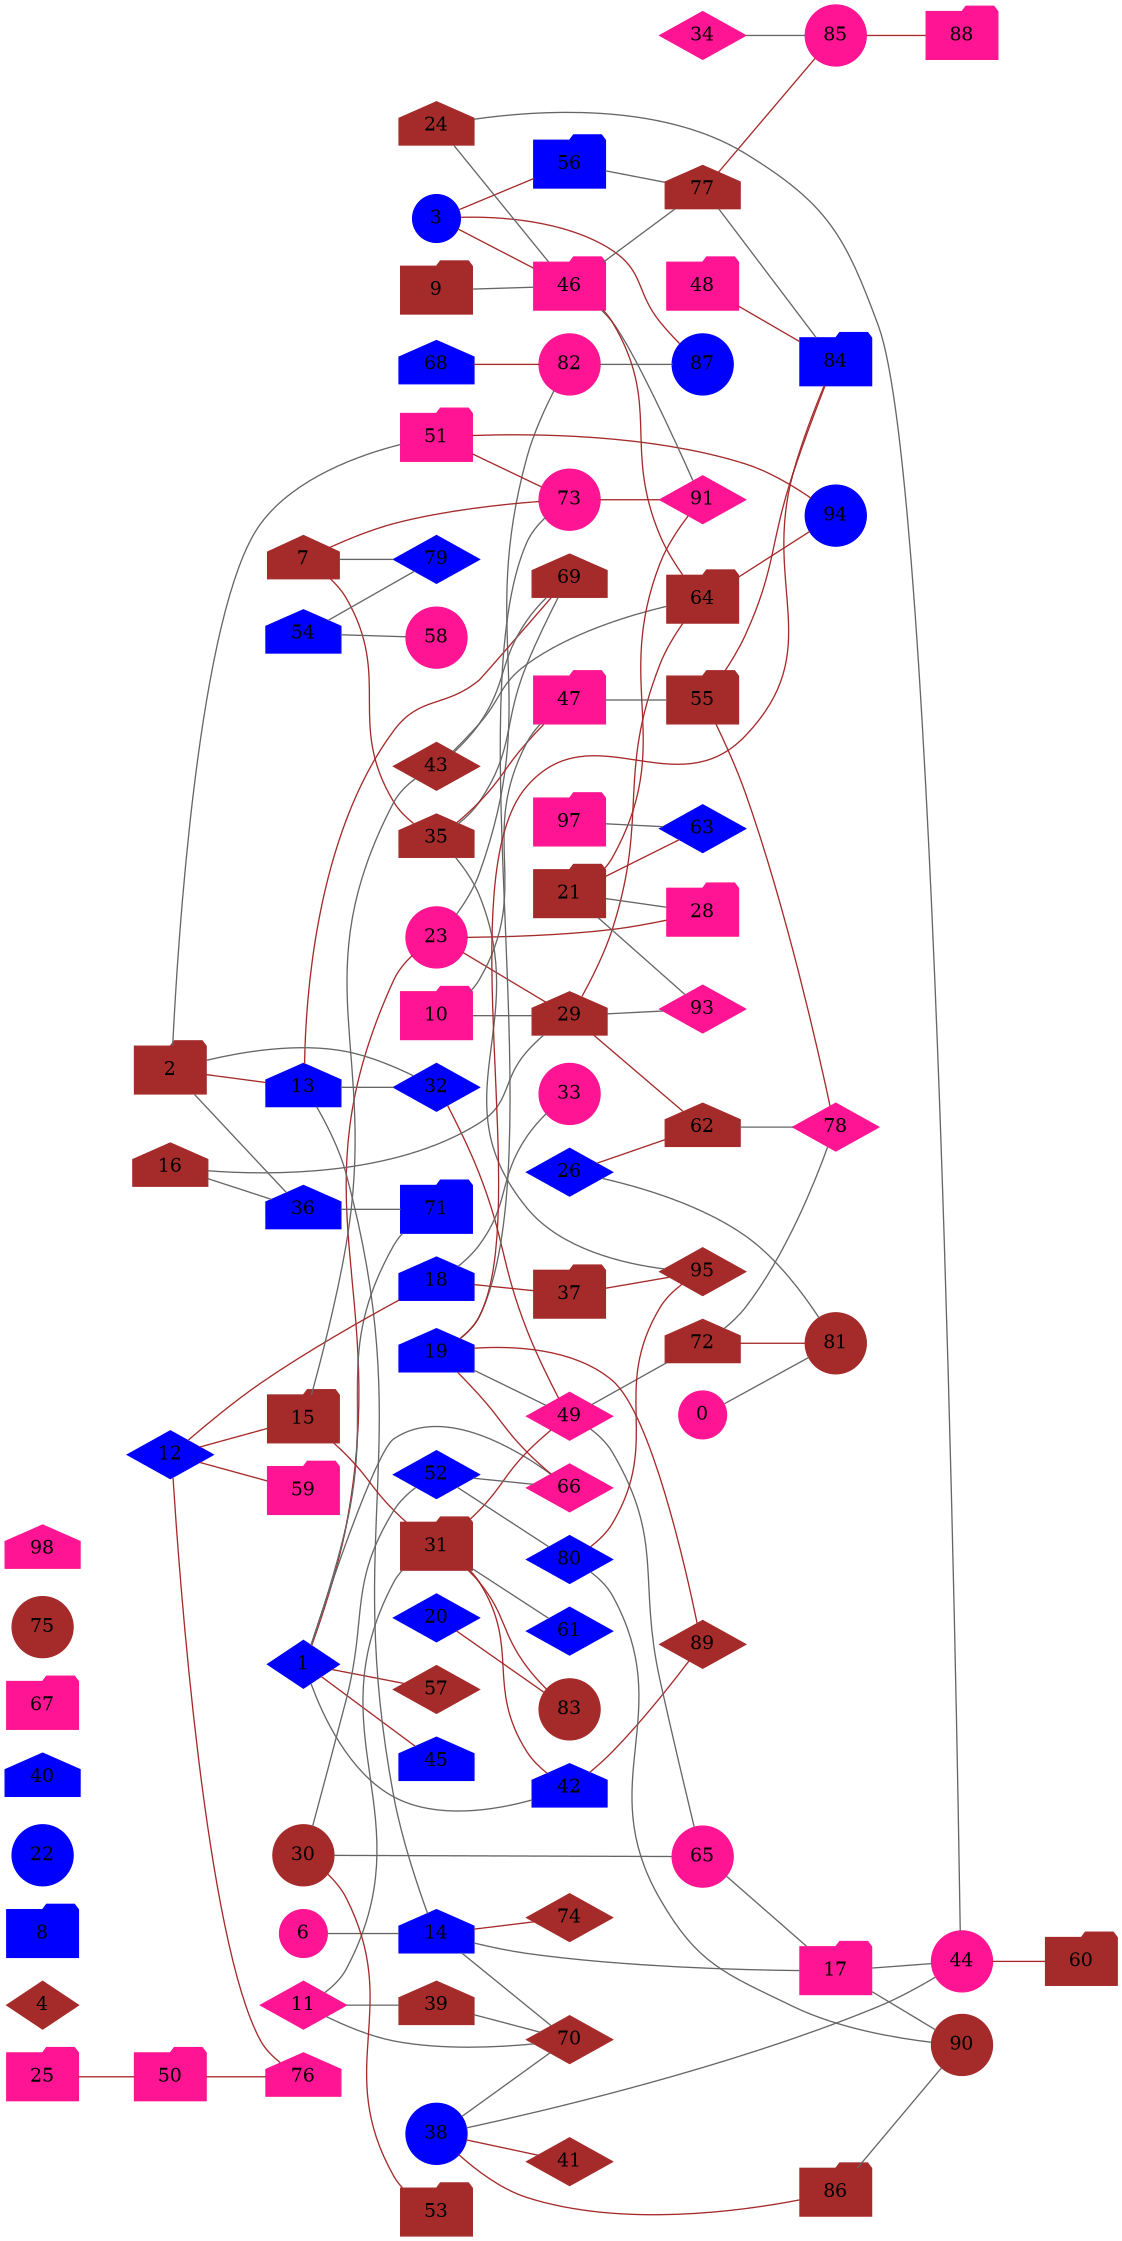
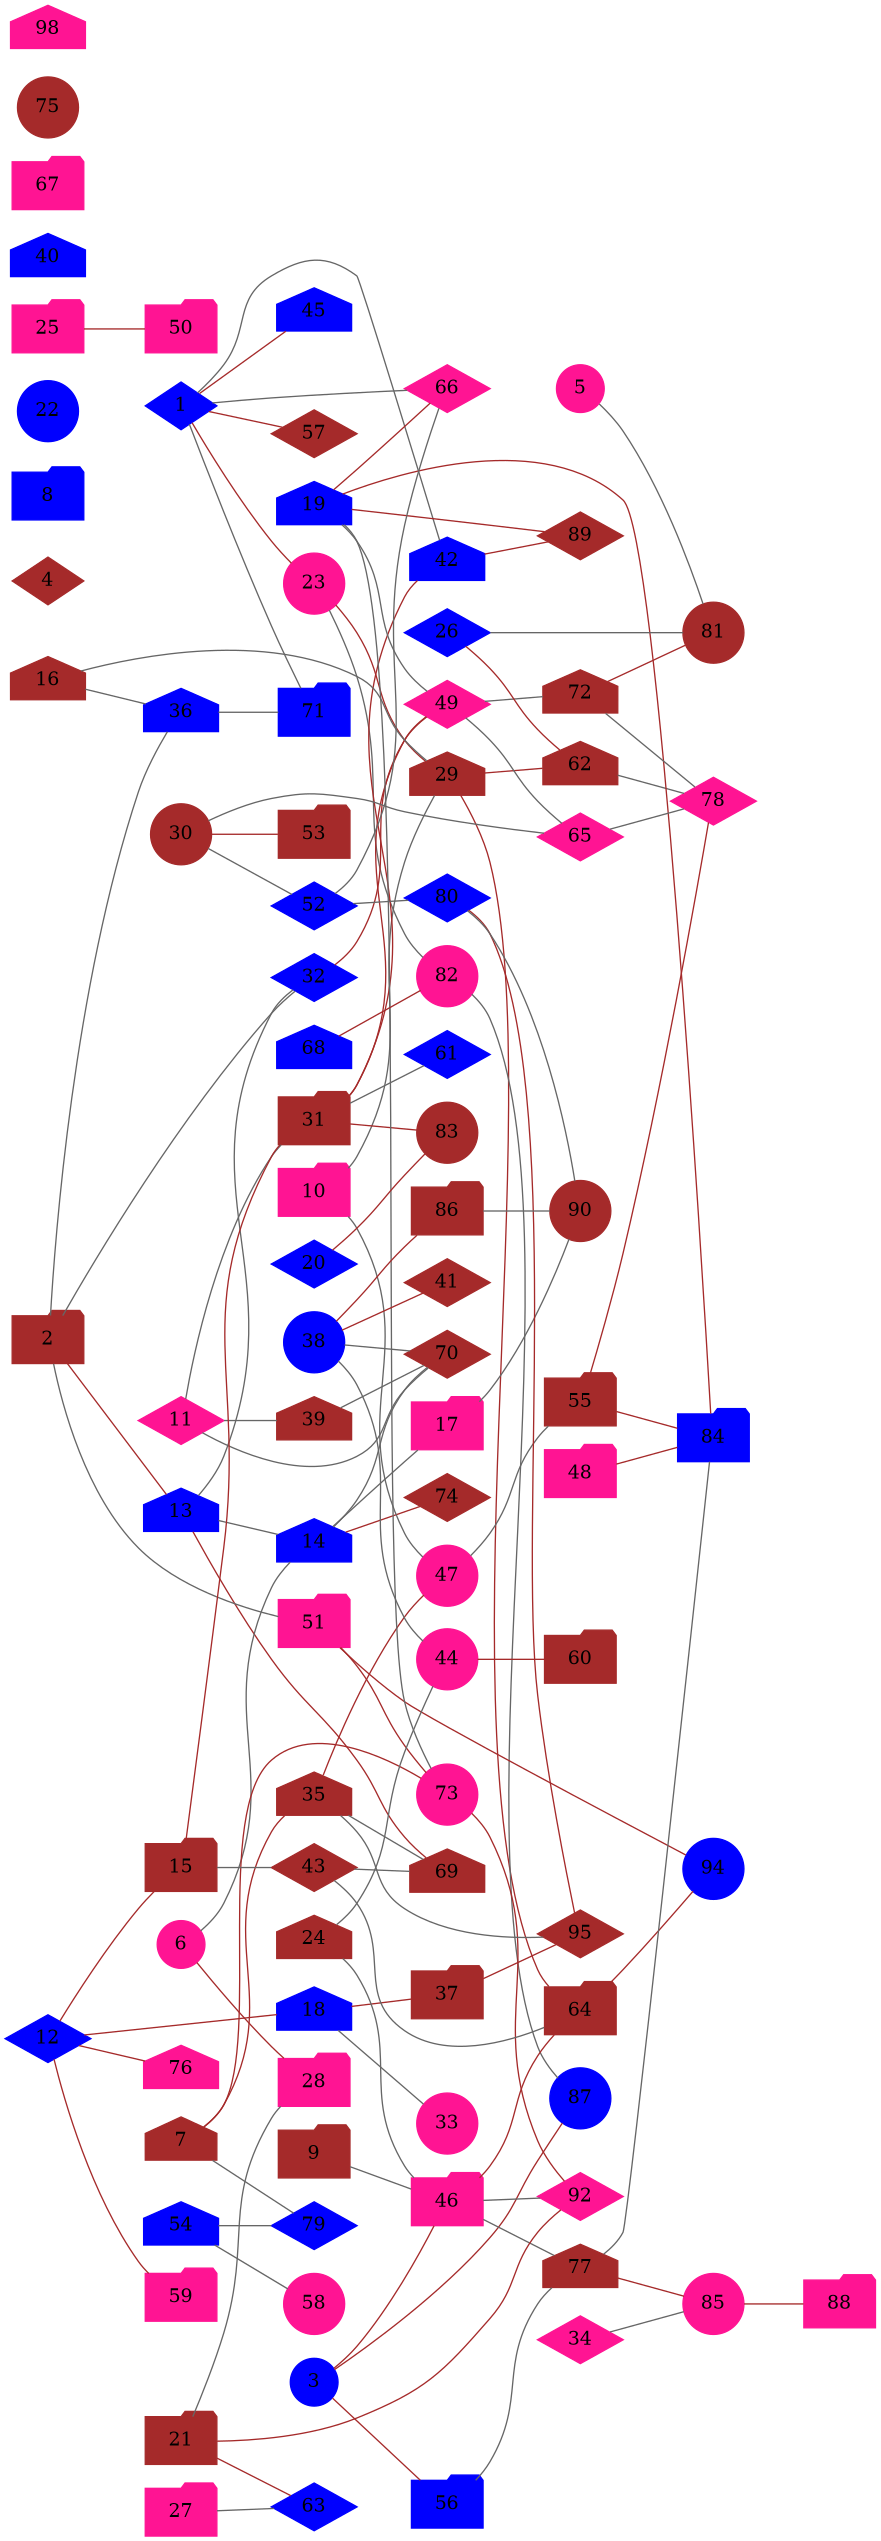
(703, 500) -> (580, 2196)
(570, 700) -> (447, 1576)
(570, 822) -> (181, 2512)
(567, 934) -> (230, 2002)
(703, 1009) -> none
(703, 1415) -> (580, 389)
(703, 1857) -> (580, 837)
(766, 1911) -> (647, 819)
(902, 1966) -> none
(236, 2077) -> none
